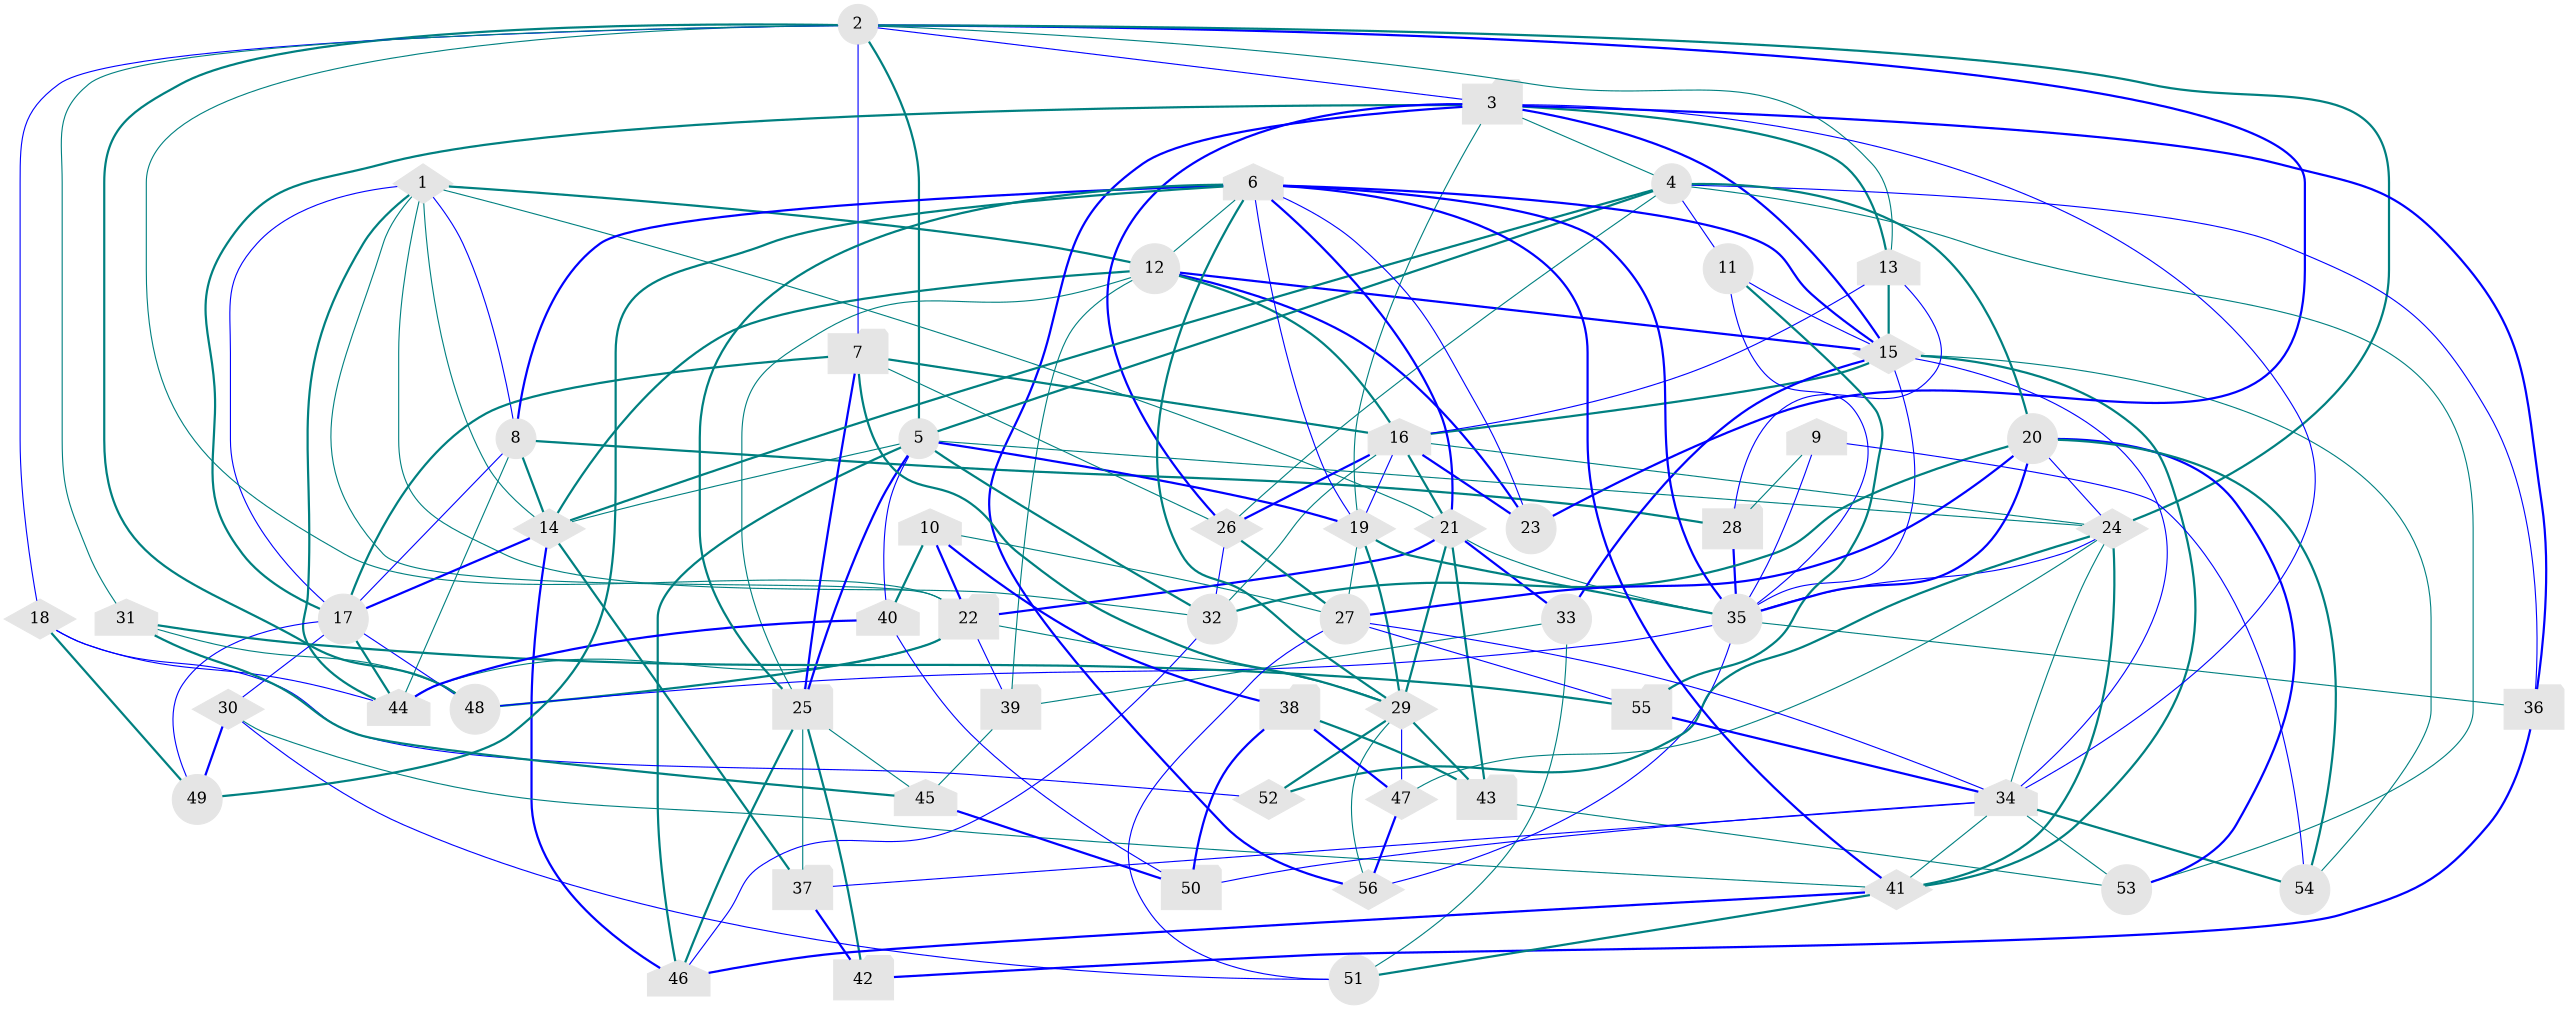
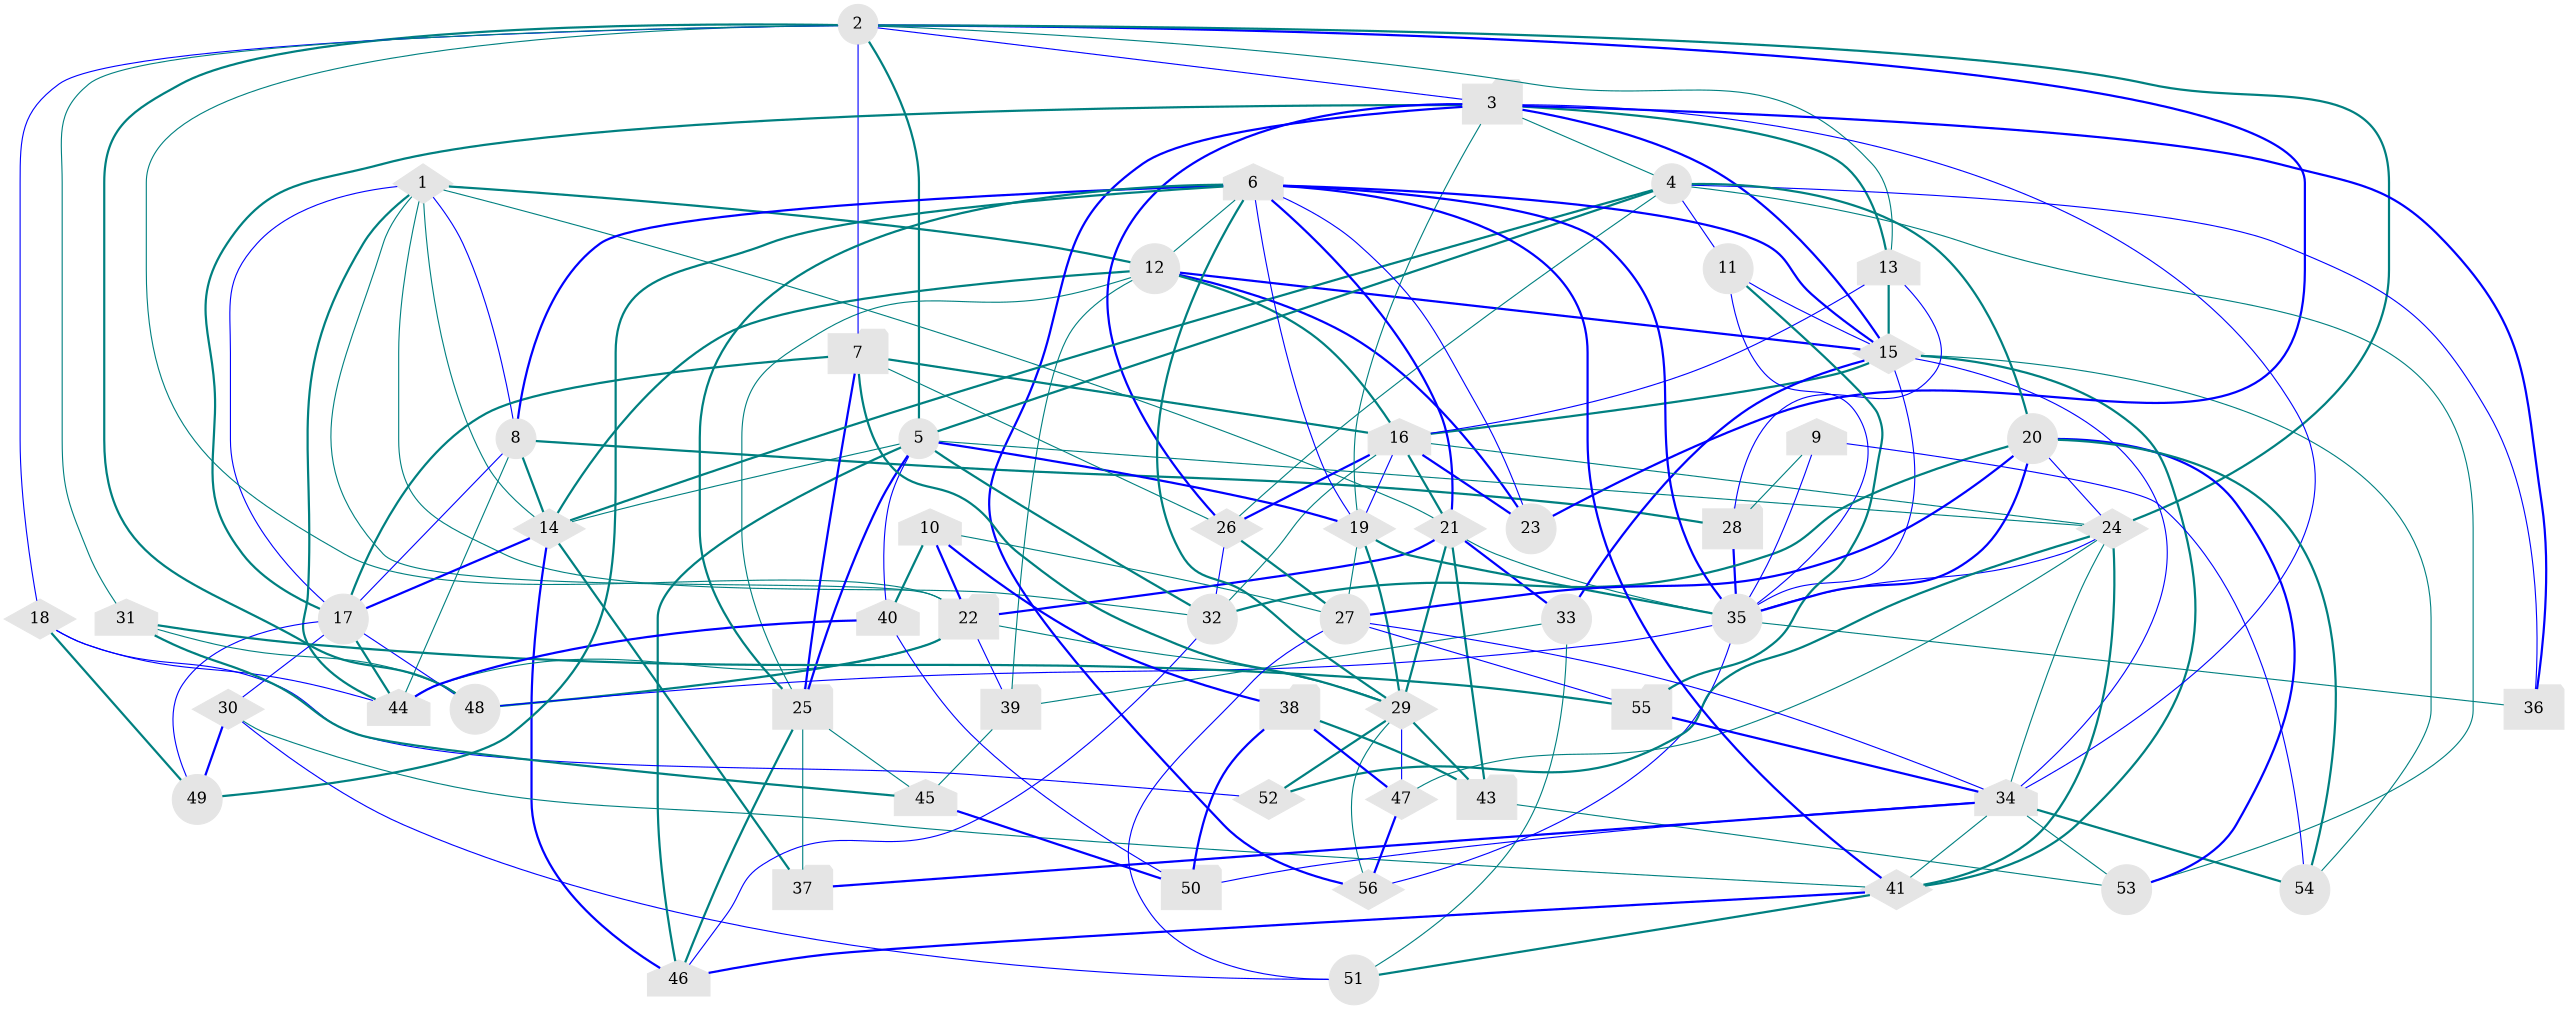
(1404, 845) -> (1404, 845)
(864, 980) -> none
